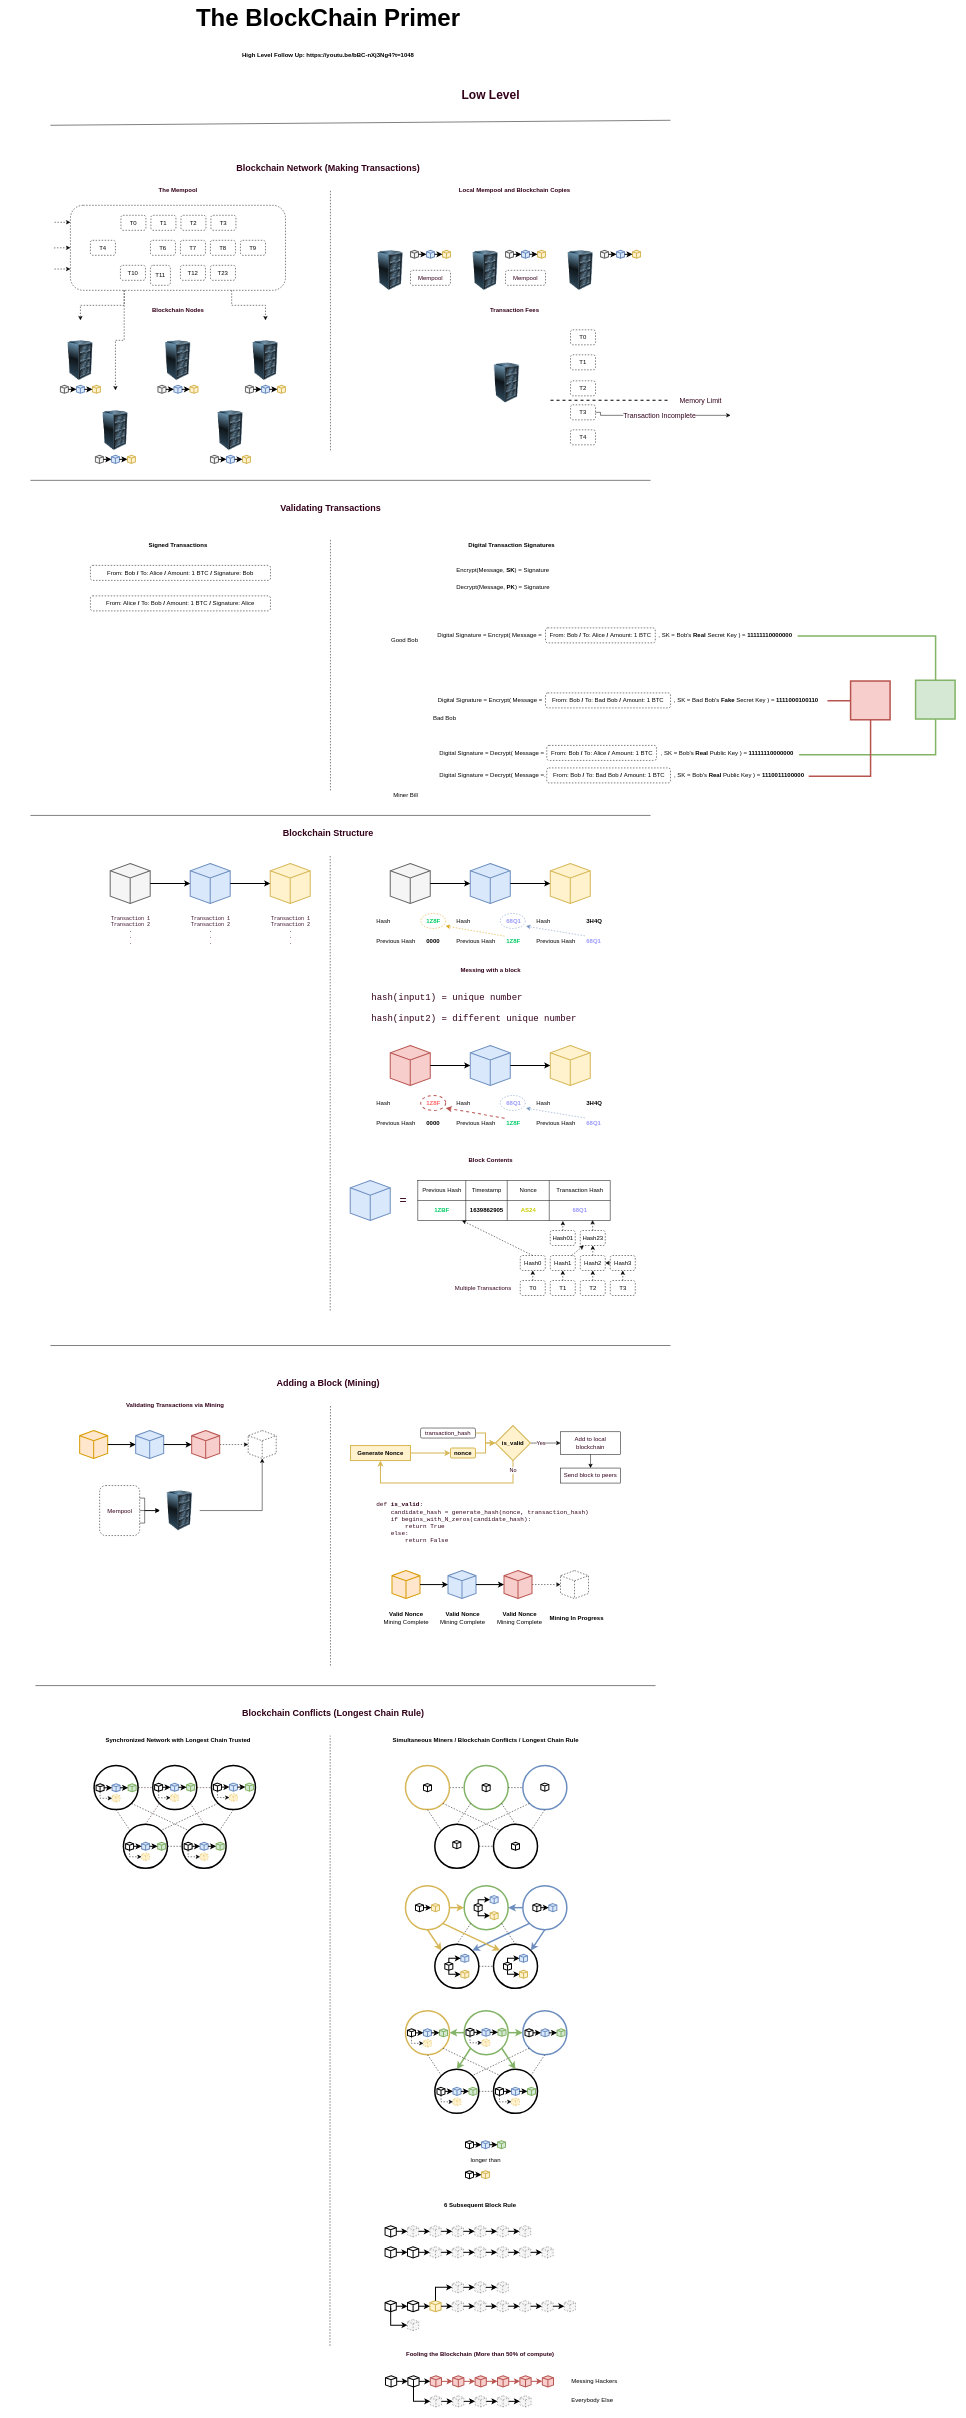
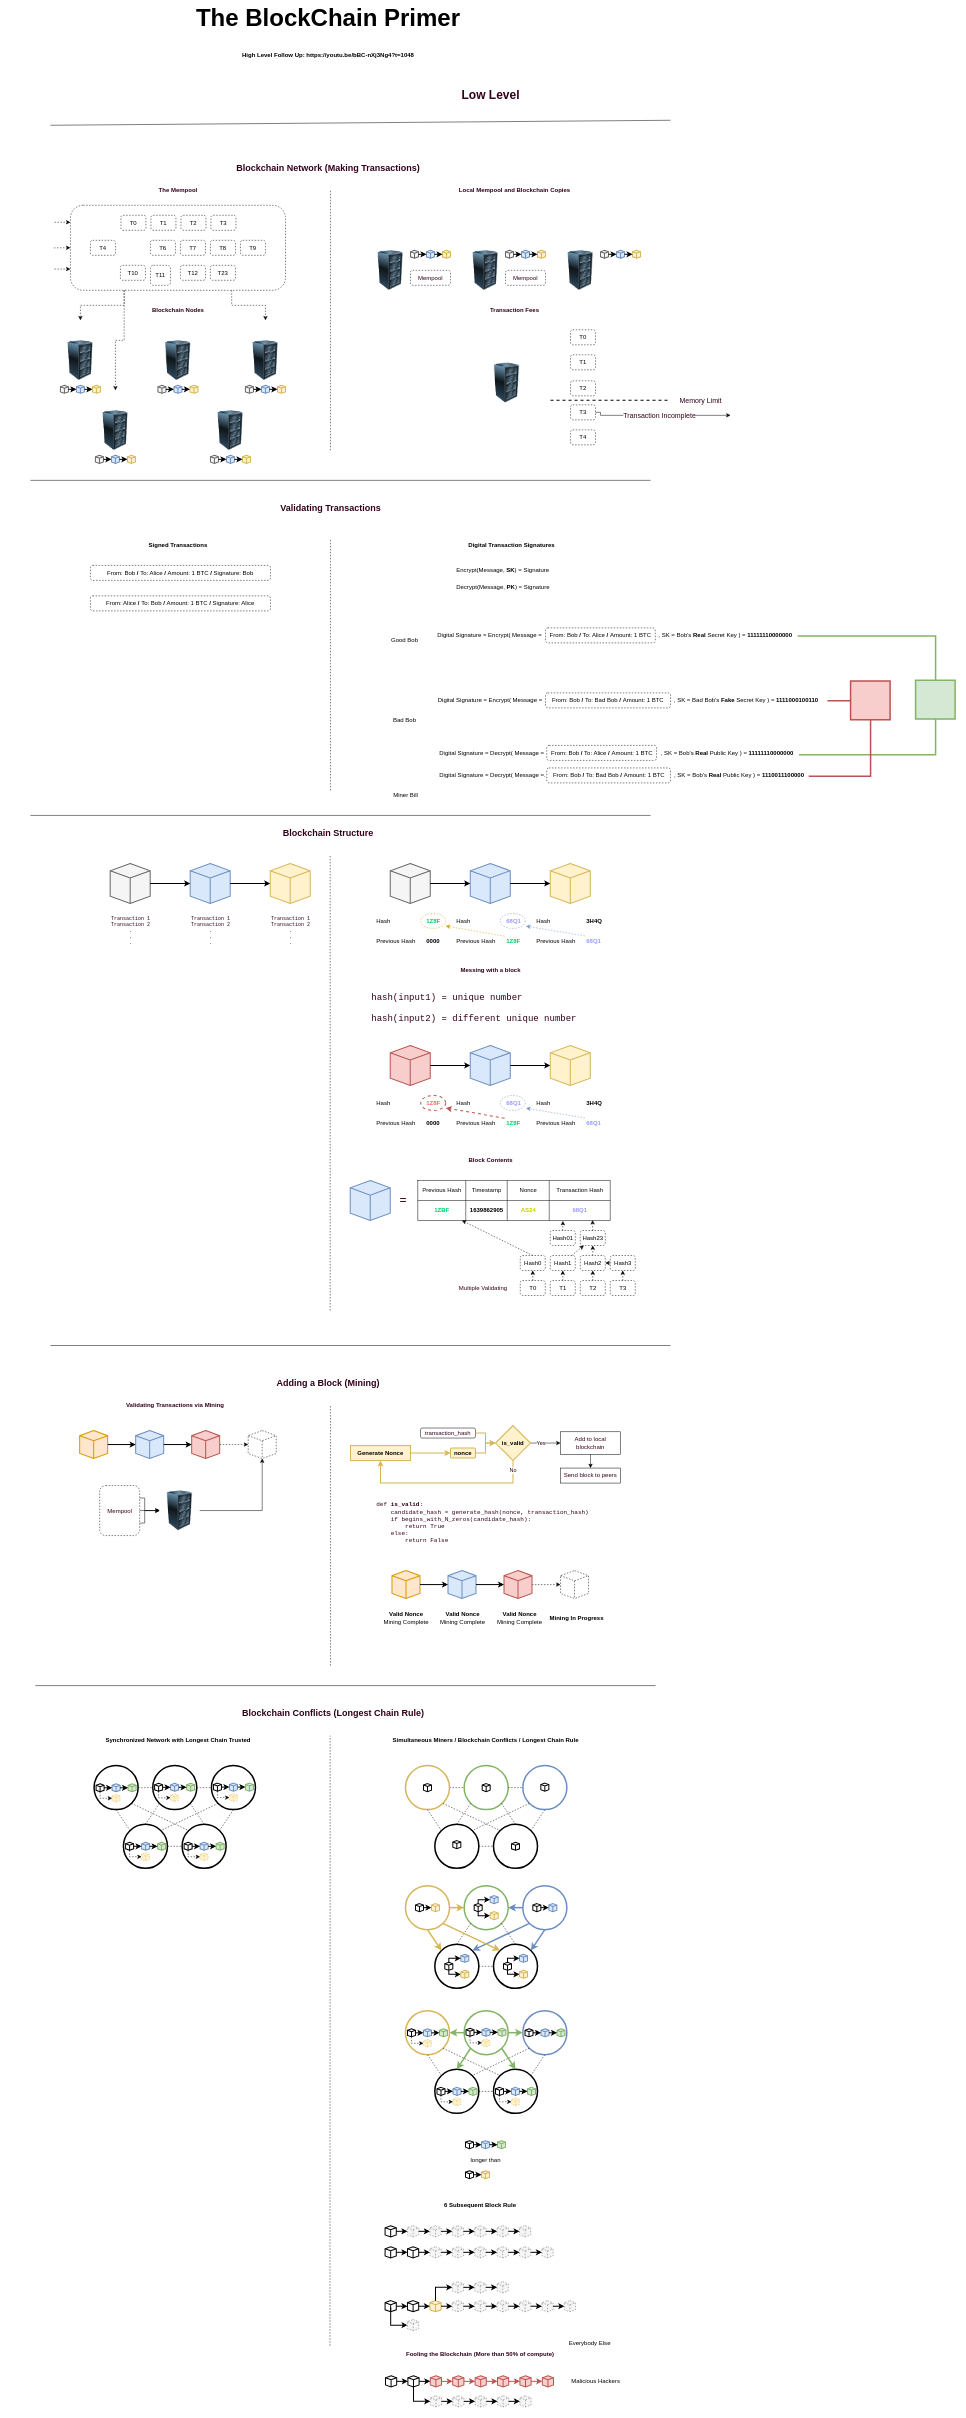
(444, 718) -> (404, 720)
(483, 1288) -> (483, 1288)
(595, 2381) -> (597, 2381)
(595, 2400) -> (593, 2343)
